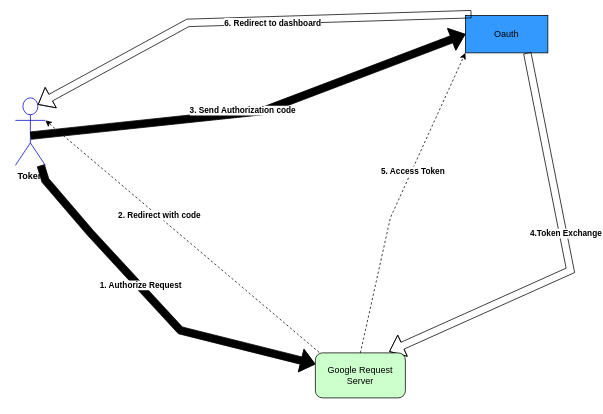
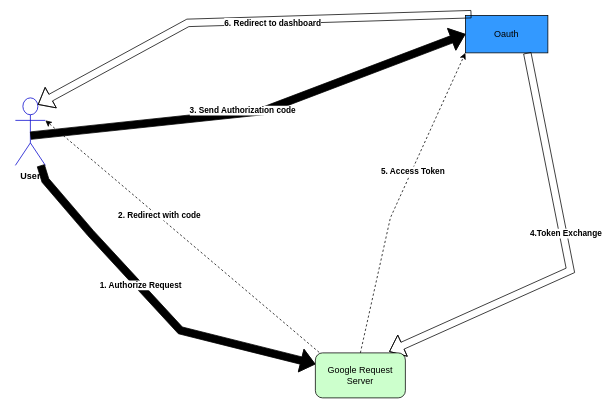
(31, 176) -> (31, 176)
